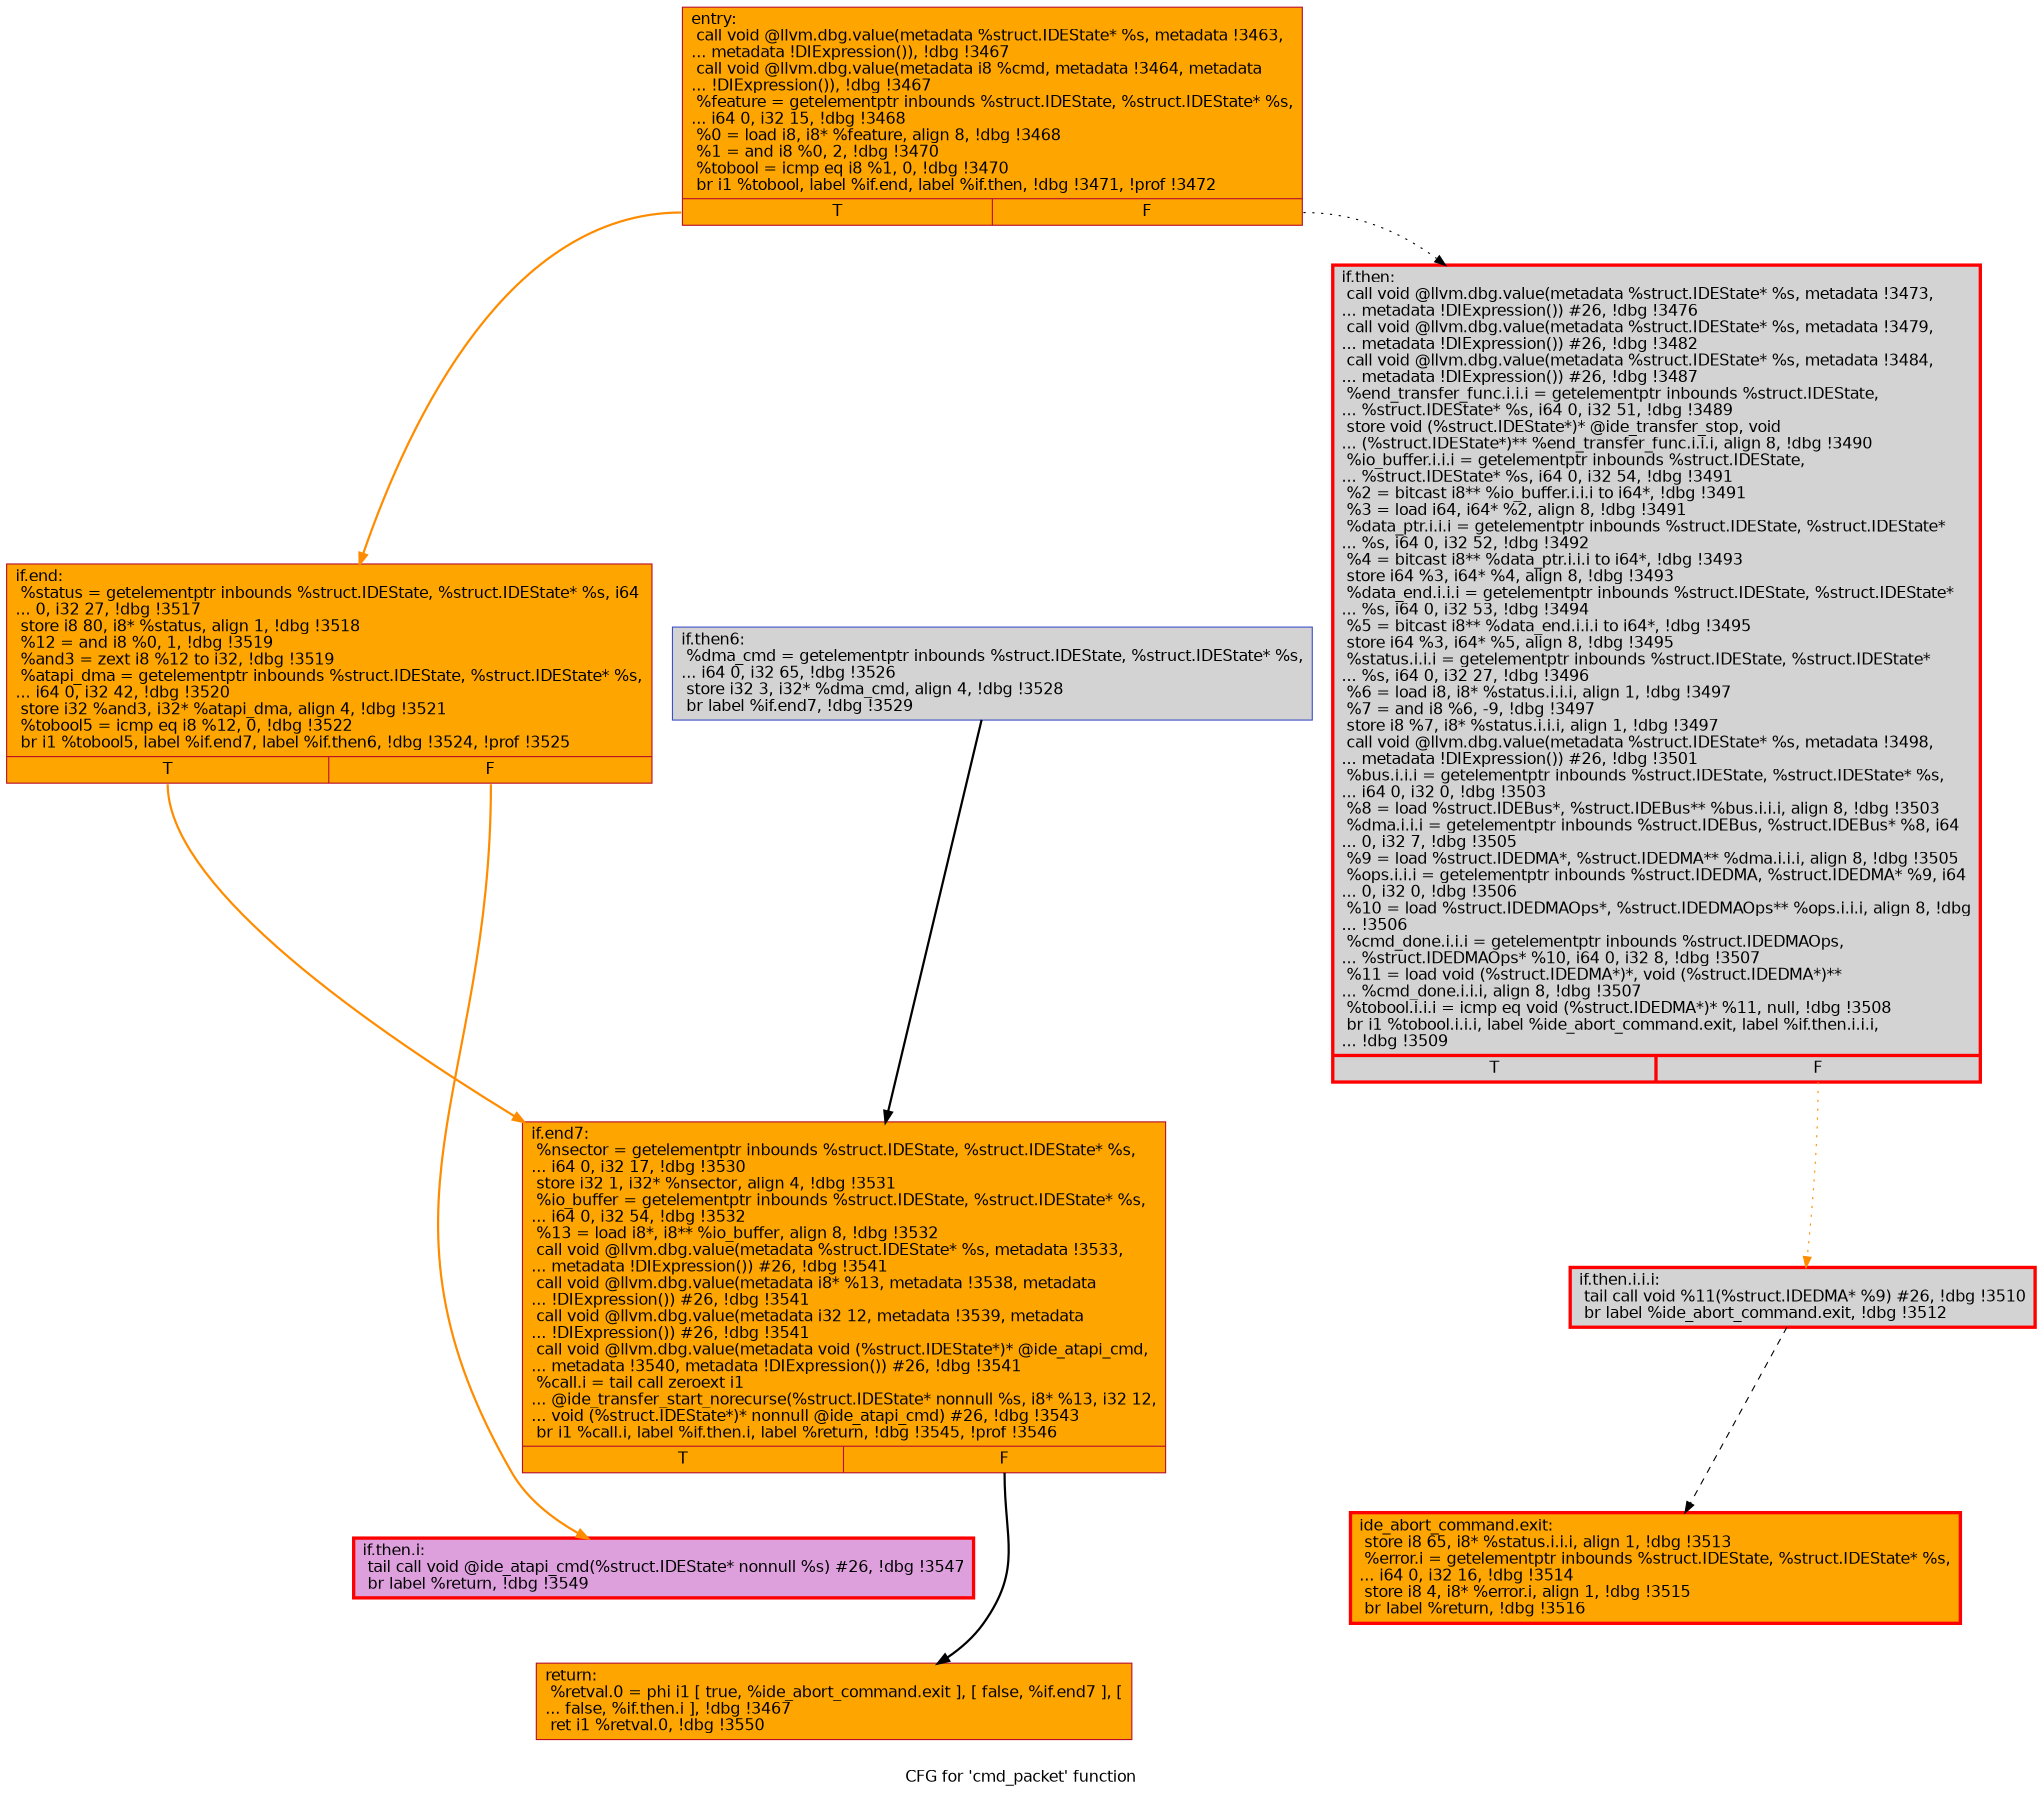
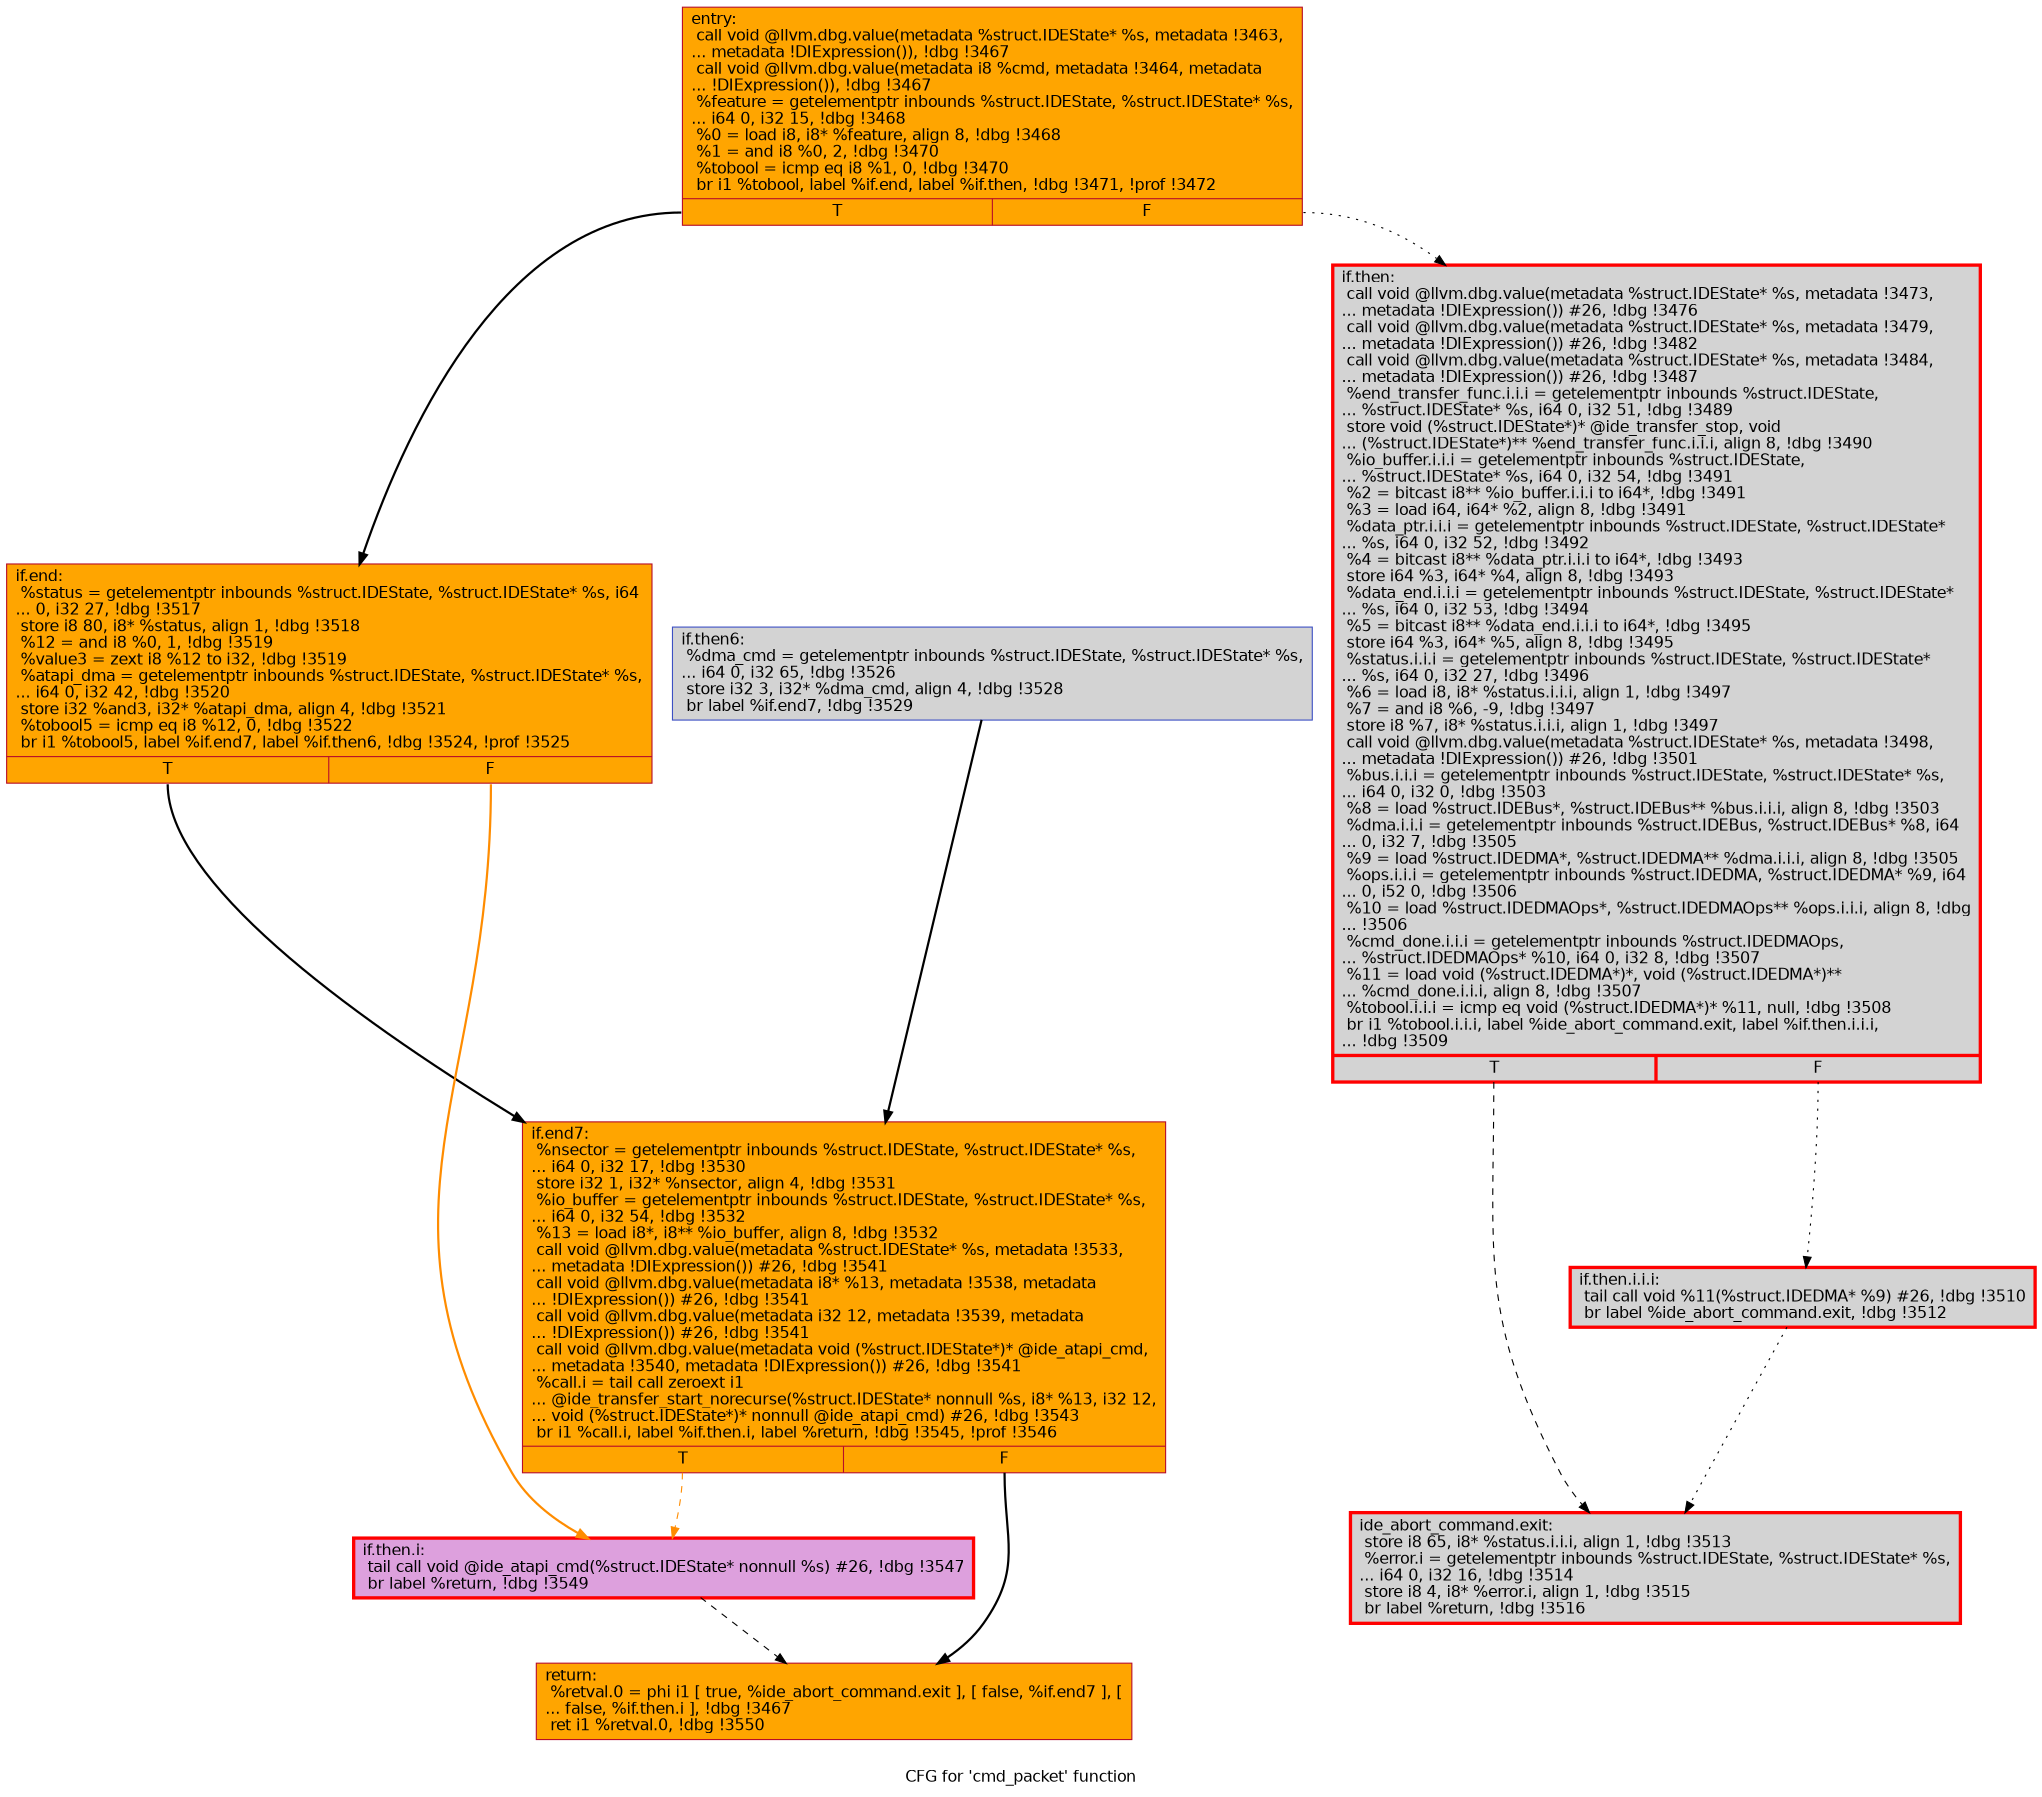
(475, 333) -> (475, 333)
(175, 660) -> (182, 660)
(1430, 892) -> (1430, 892)
(312, 976) -> (312, 976)
(1815, 1169) -> (1815, 1169)
none -> (1499, 1302)
(1739, 1415) -> (1739, 1415)
none -> (680, 1500)
(1655, 1568) -> (1655, 1568)
none -> (739, 1627)
